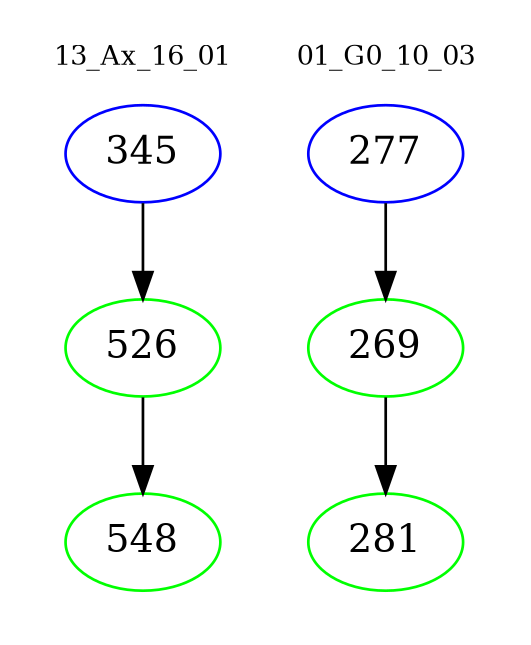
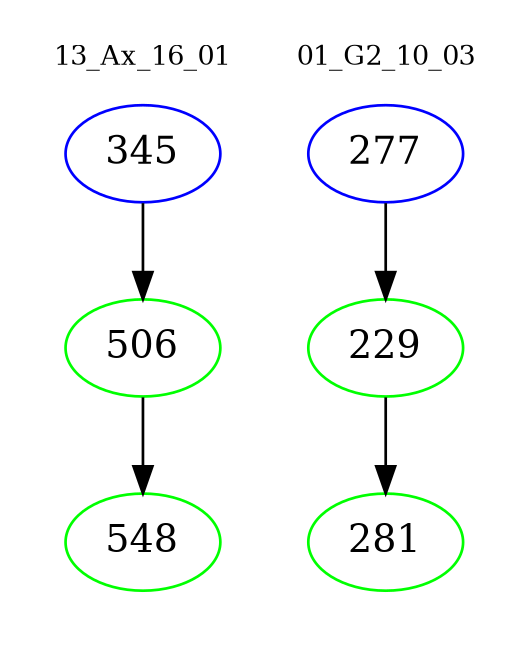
(387, 58) -> (387, 58)
(143, 348) -> (143, 348)
(386, 348) -> (386, 348)
